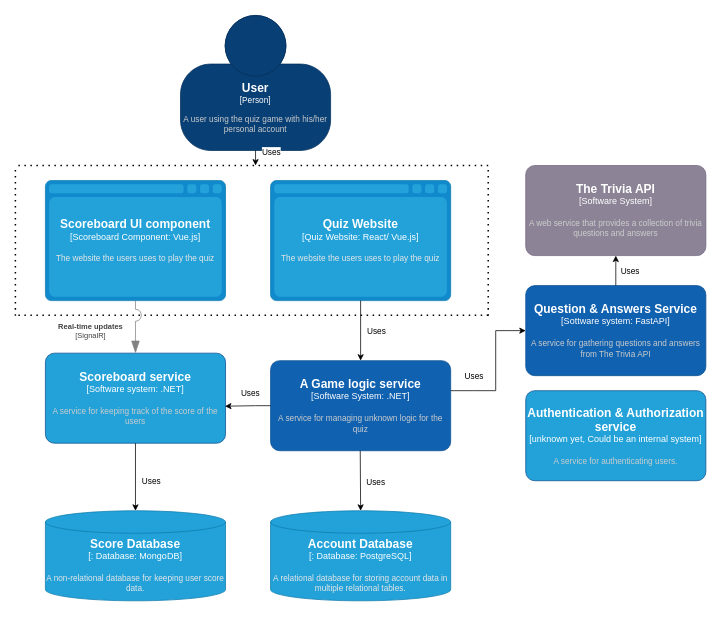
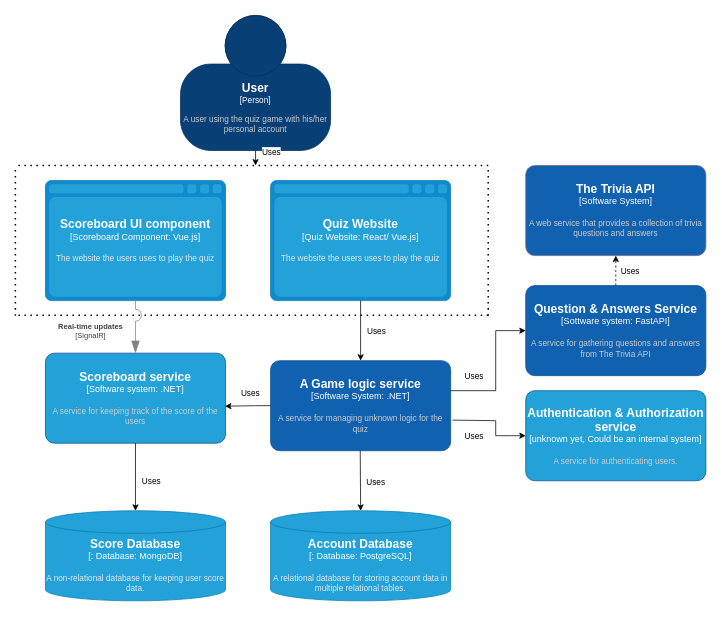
(615, 210) -> (615, 210)
(615, 273) -> (615, 273)
none -> (495, 420)
